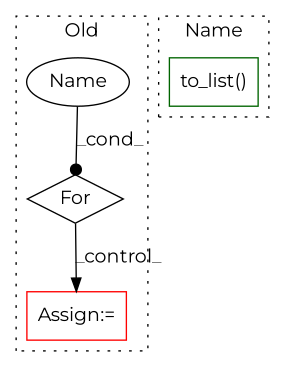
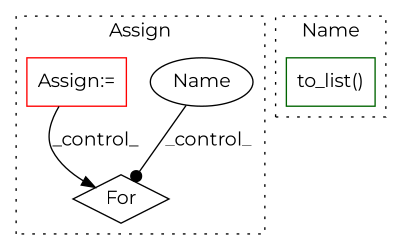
(82, 32) -> (140, 32)
(110, 140) -> (208, 140)
(76, 251) -> (52, 149)
